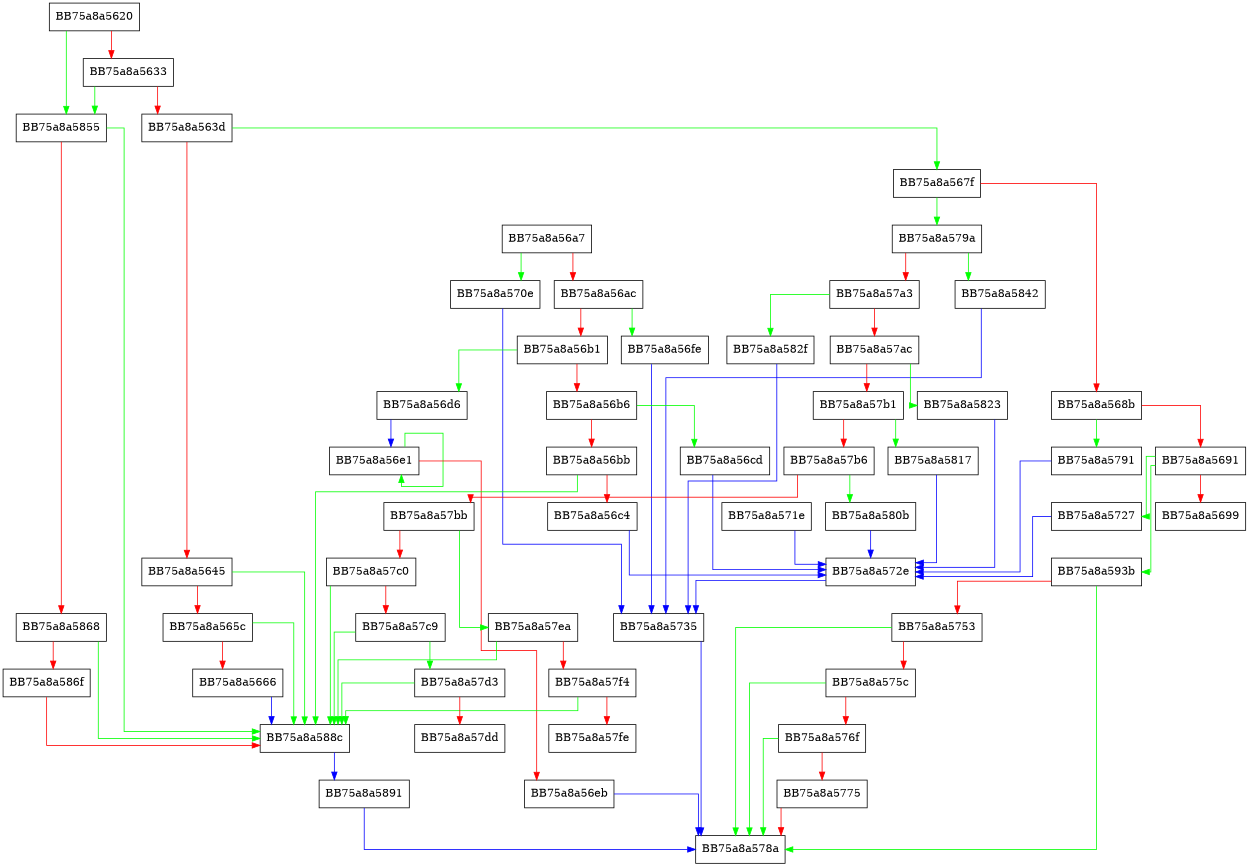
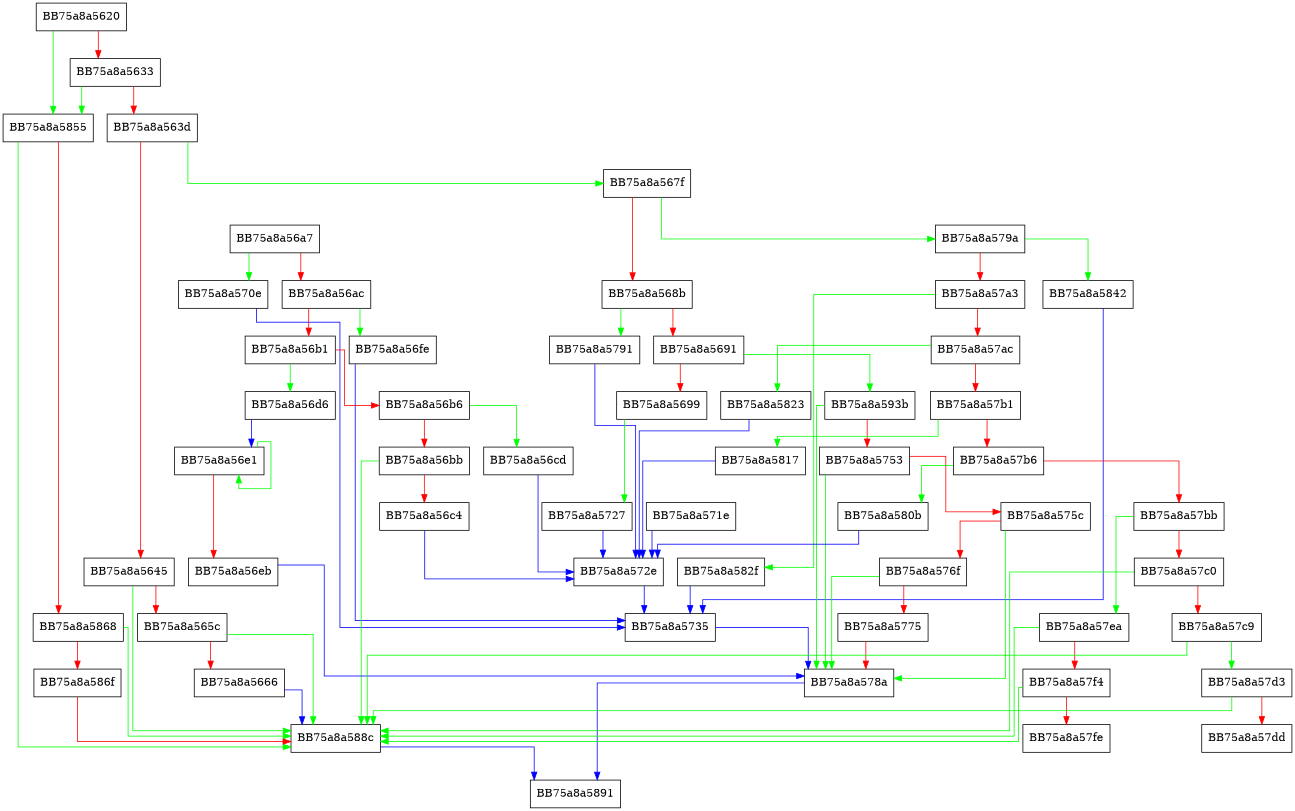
(1146, 482) -> (624, 457)
(505, 849) -> (656, 683)
